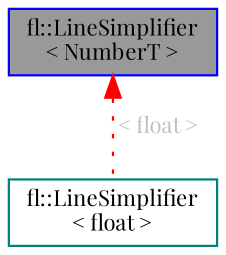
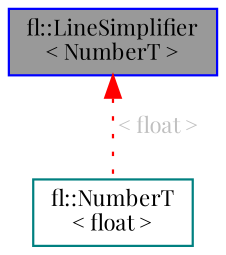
(113, 213) -> (113, 213)
